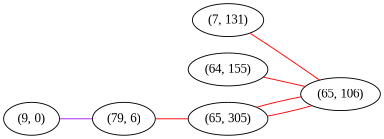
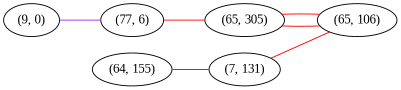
(284, 82) -> (190, 69)
(124, 119) -> (132, 20)
